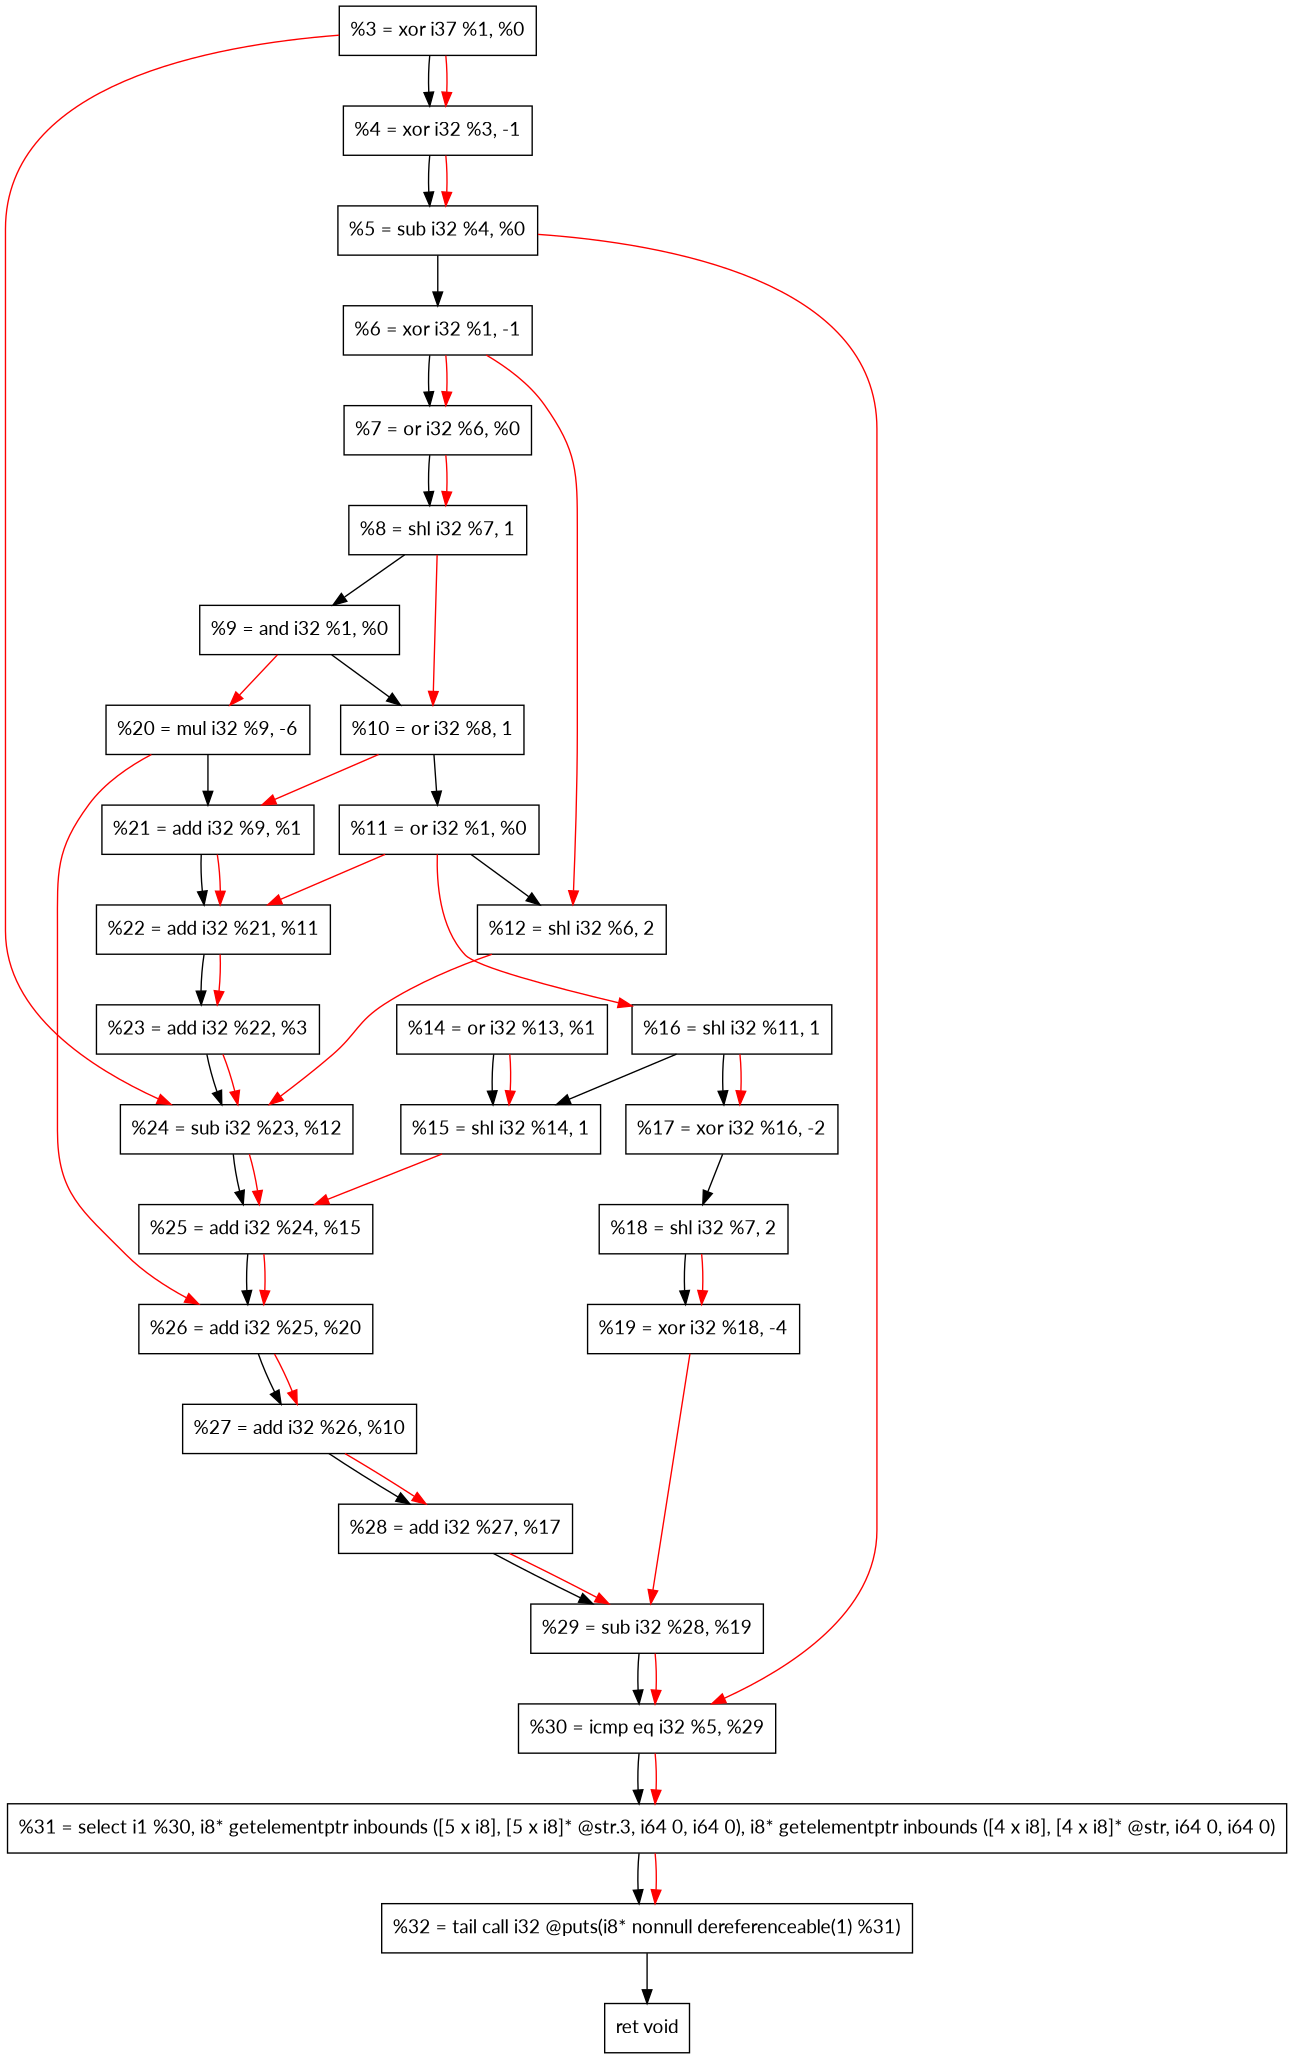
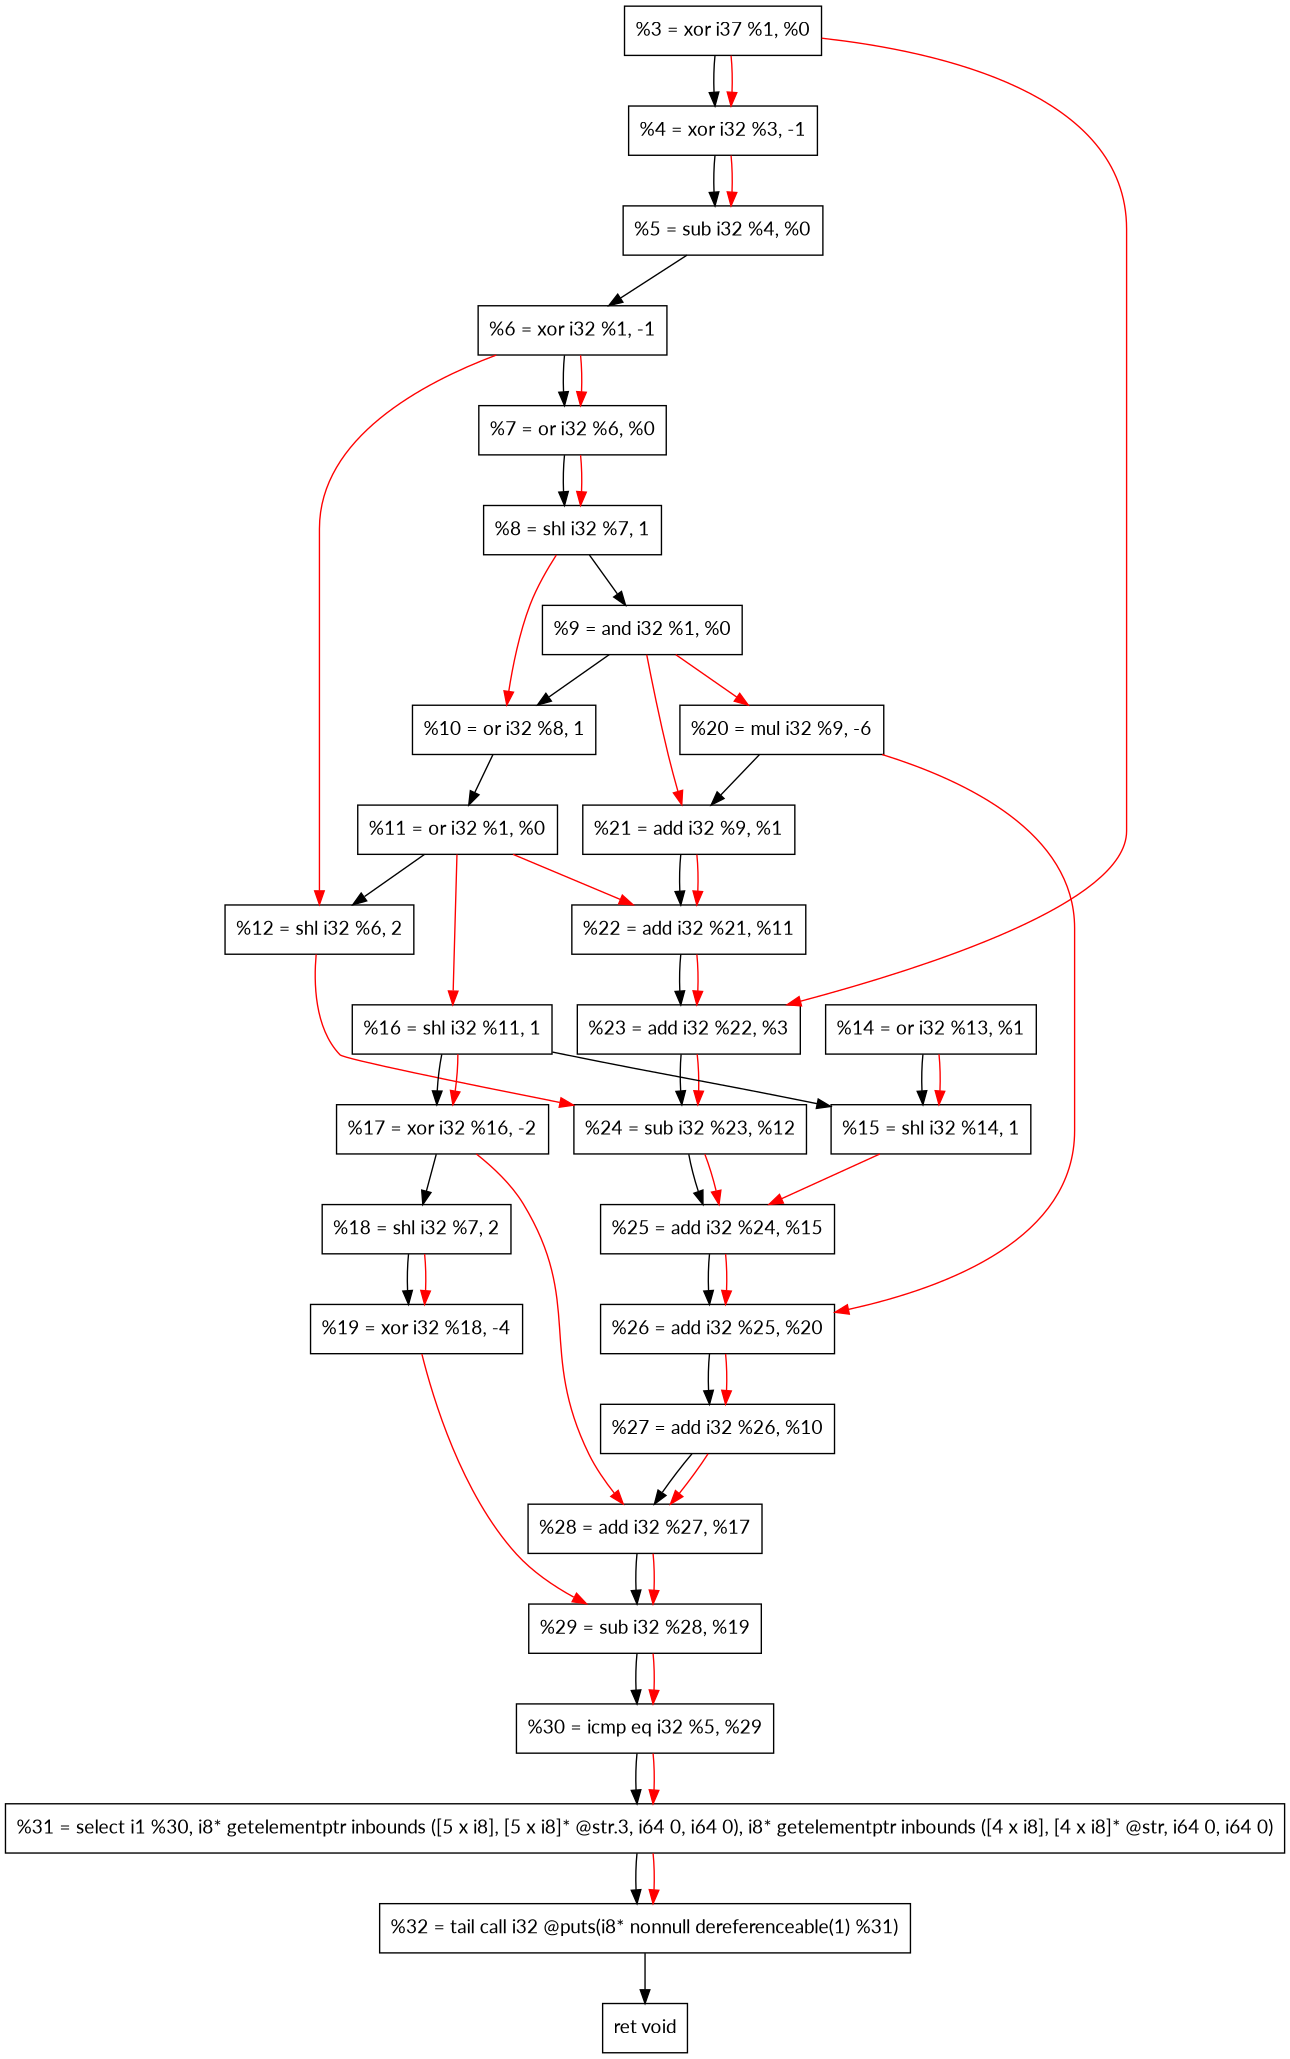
(5, 489) -> (1127, 525)
(327, 777) -> (661, 723)
(877, 885) -> none
none -> (559, 1317)
